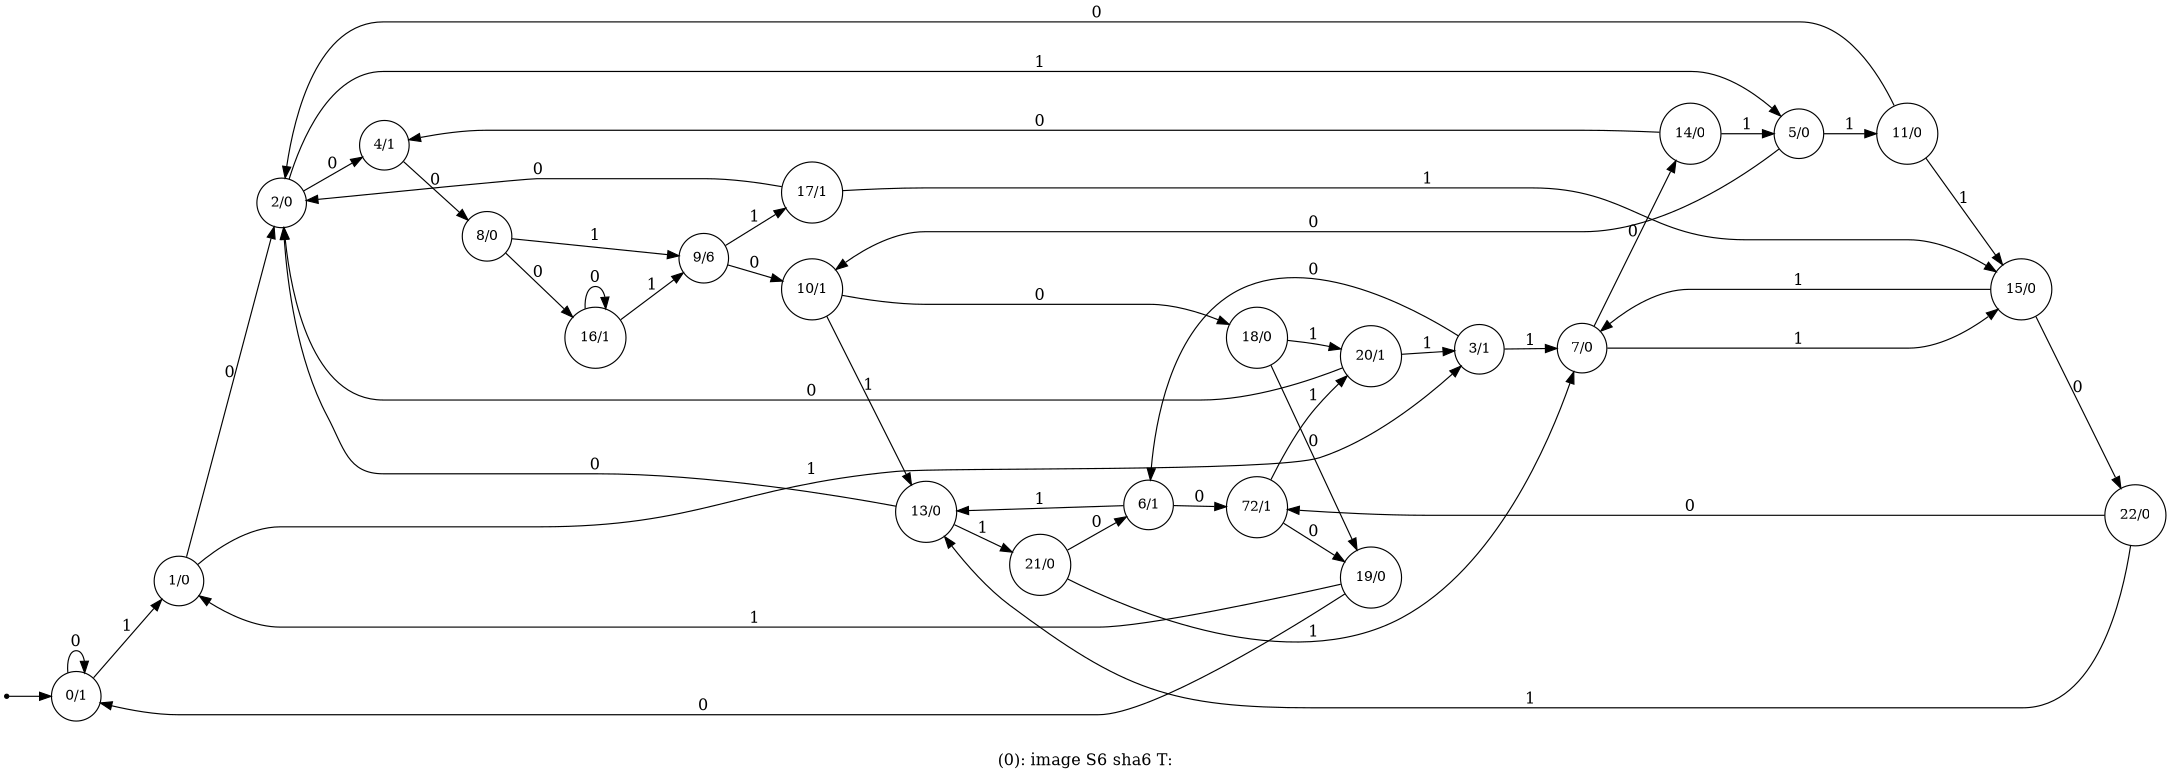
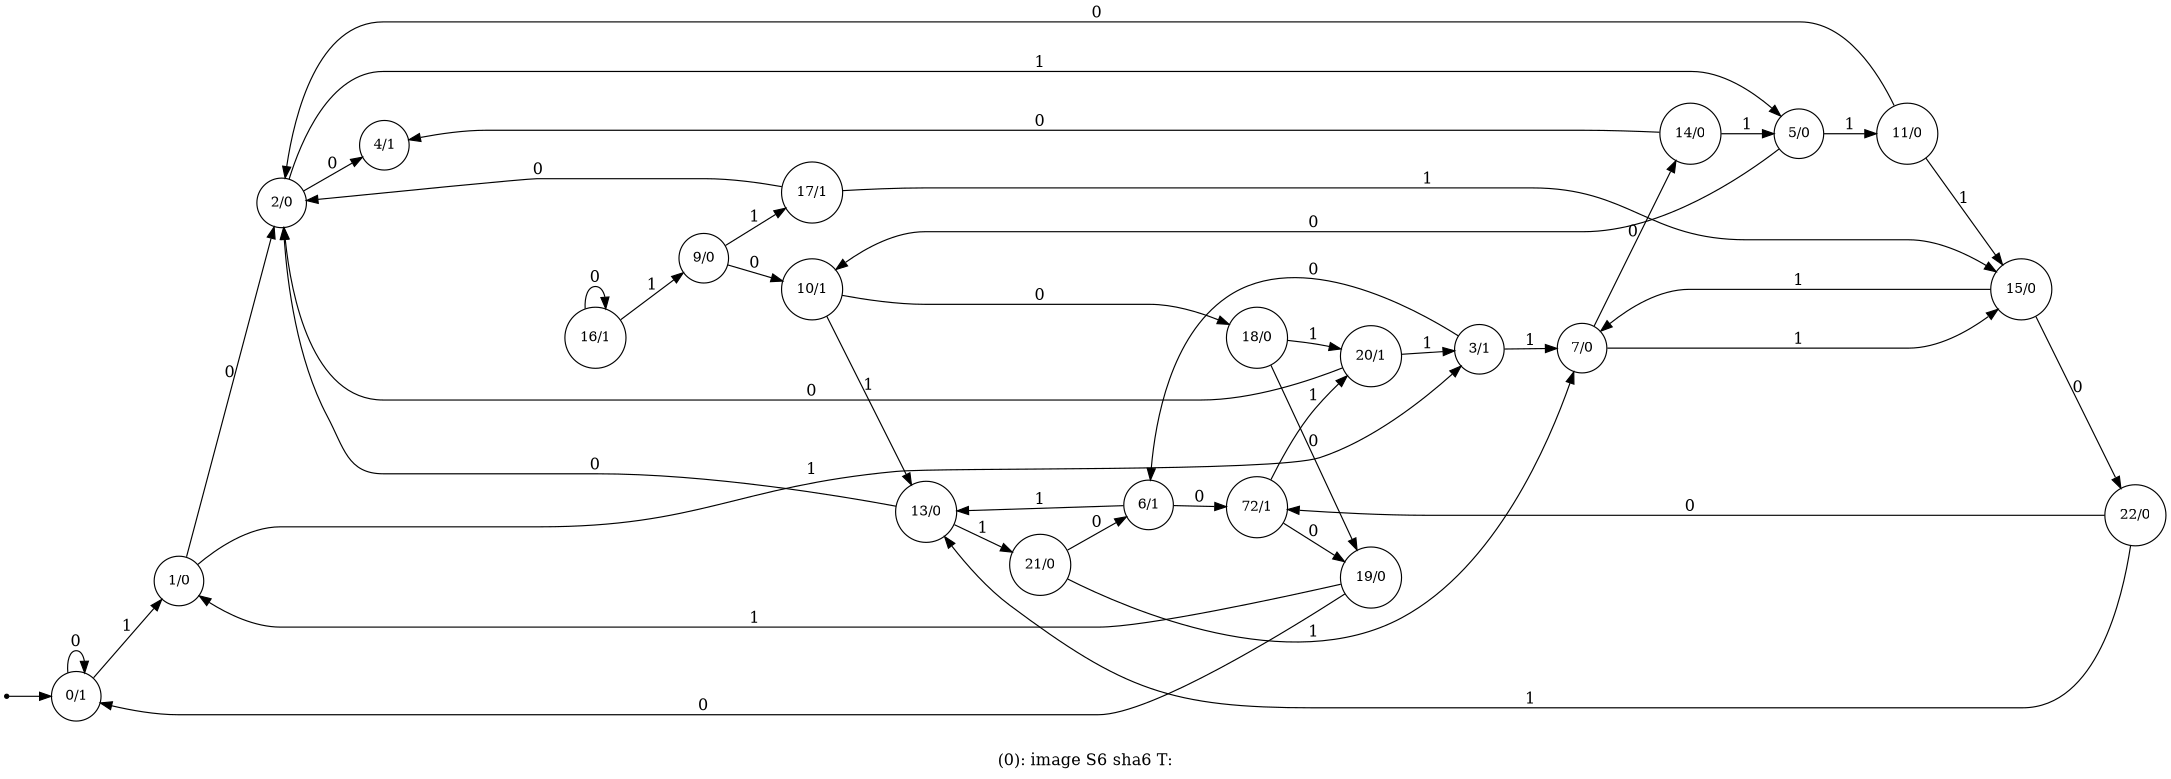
(487, 236) -> none
(704, 258) -> (704, 258)
